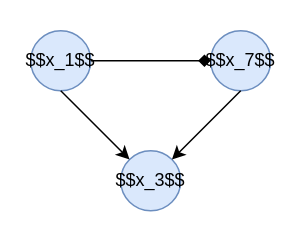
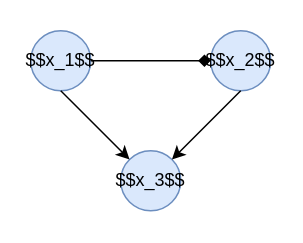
(241, 61) -> (241, 61)
